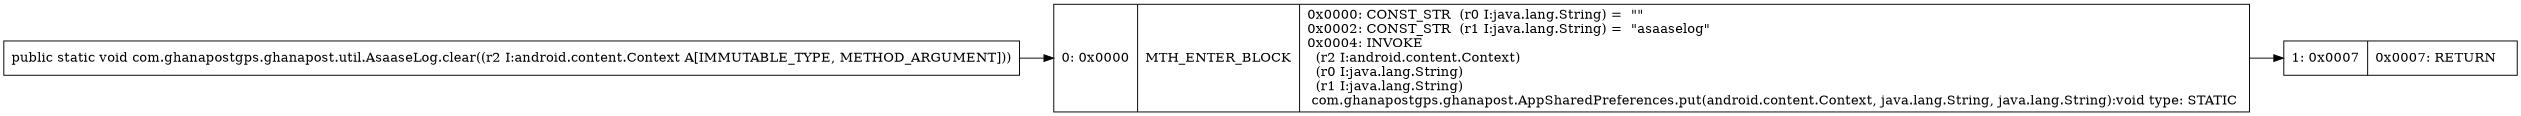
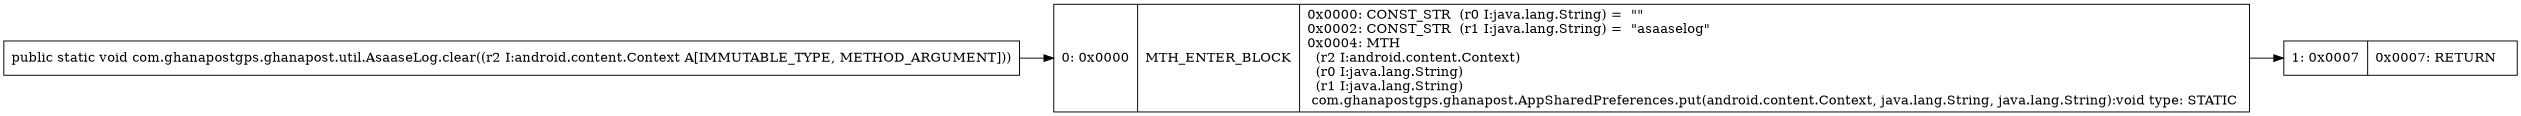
(1370, 43) -> (1358, 43)
